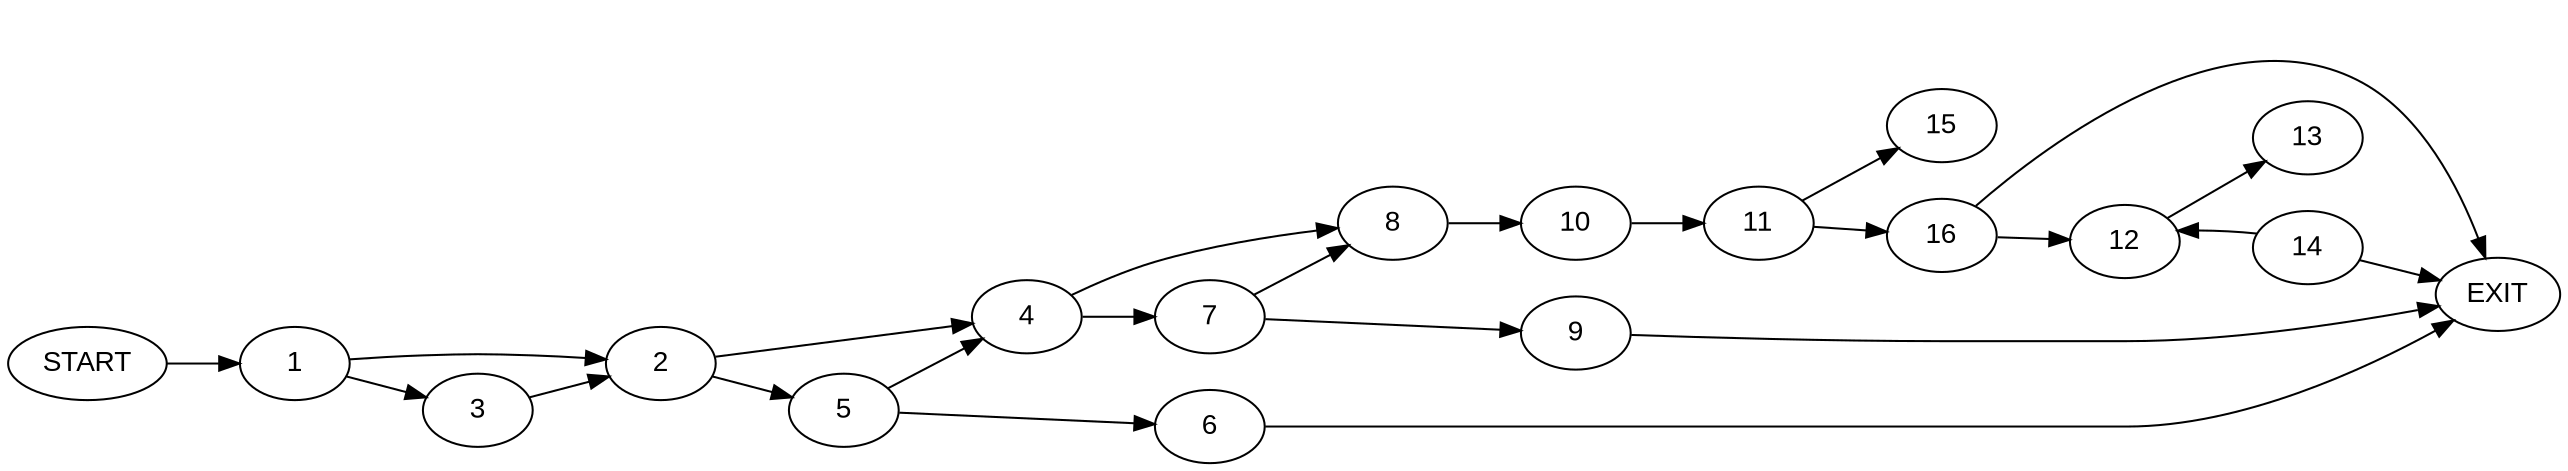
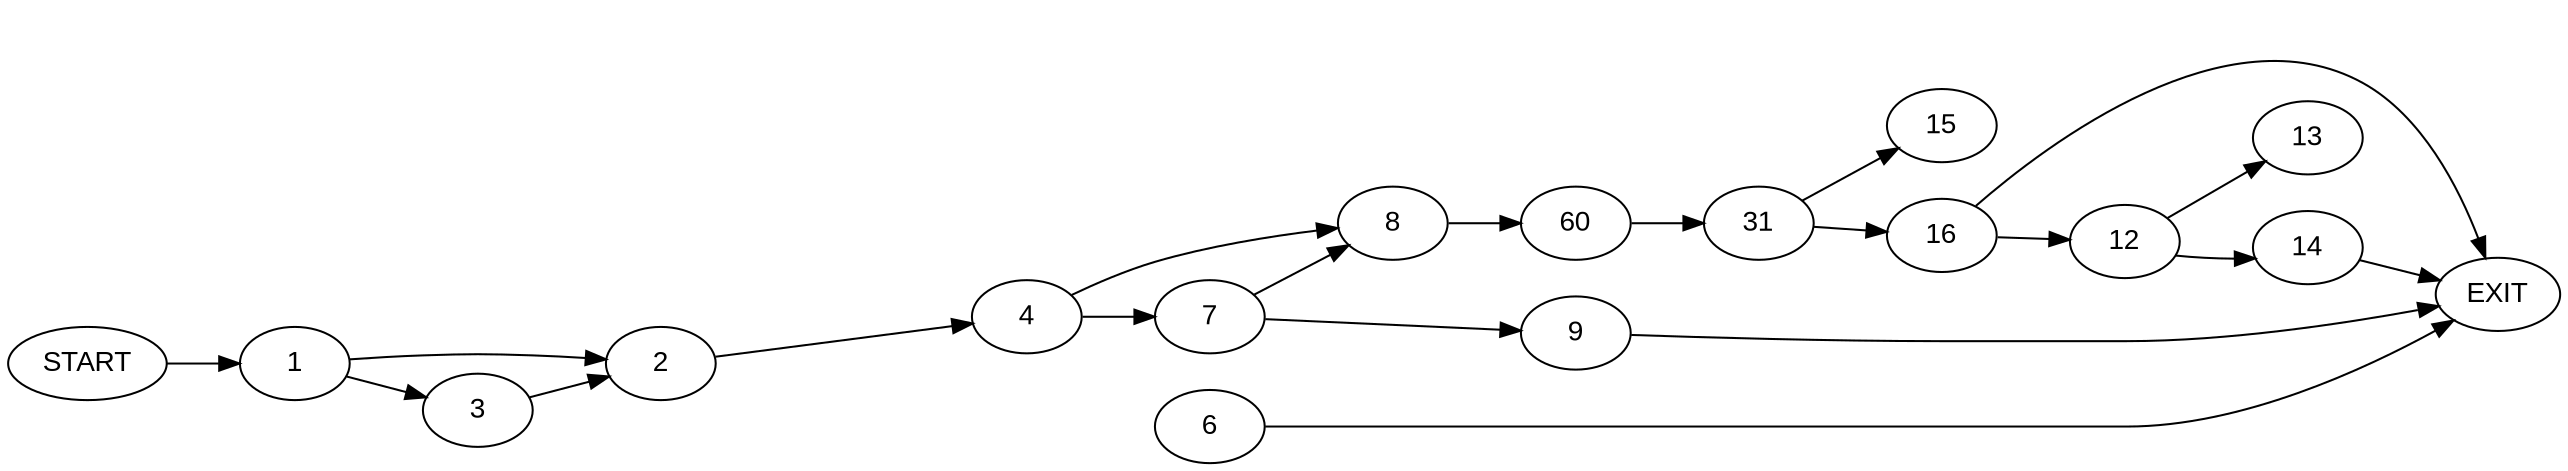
(1576, 223) -> (1576, 223)
(1759, 223) -> (1759, 223)
(2228, 231) -> (2205, 258)
(844, 410) -> none
